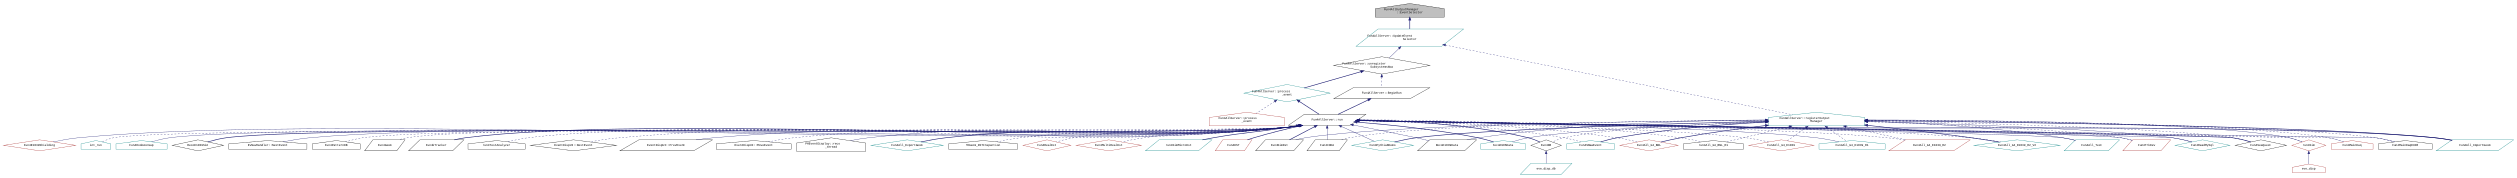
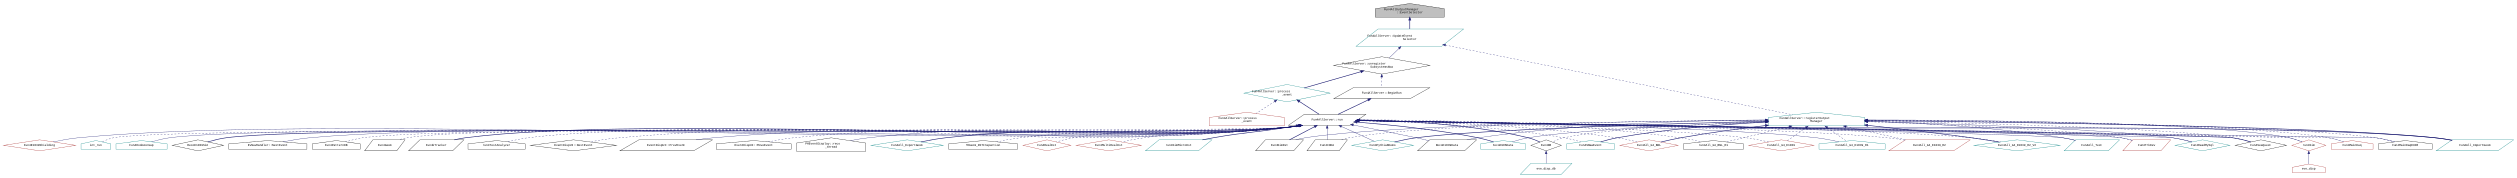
(1234, 145) -> none
